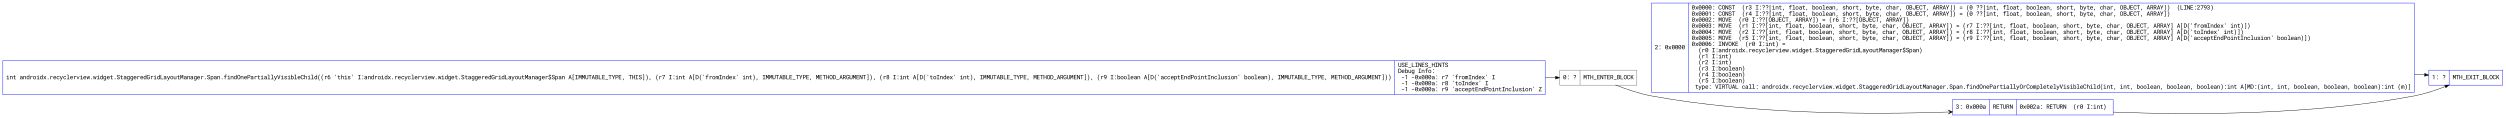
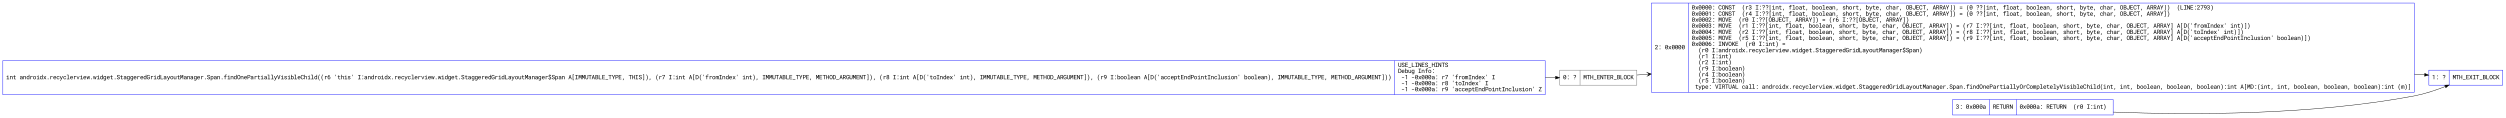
(1719, 69) -> (1719, 69)
(2065, 107) -> (2065, 107)
(1781, 110) -> (1642, 75)
